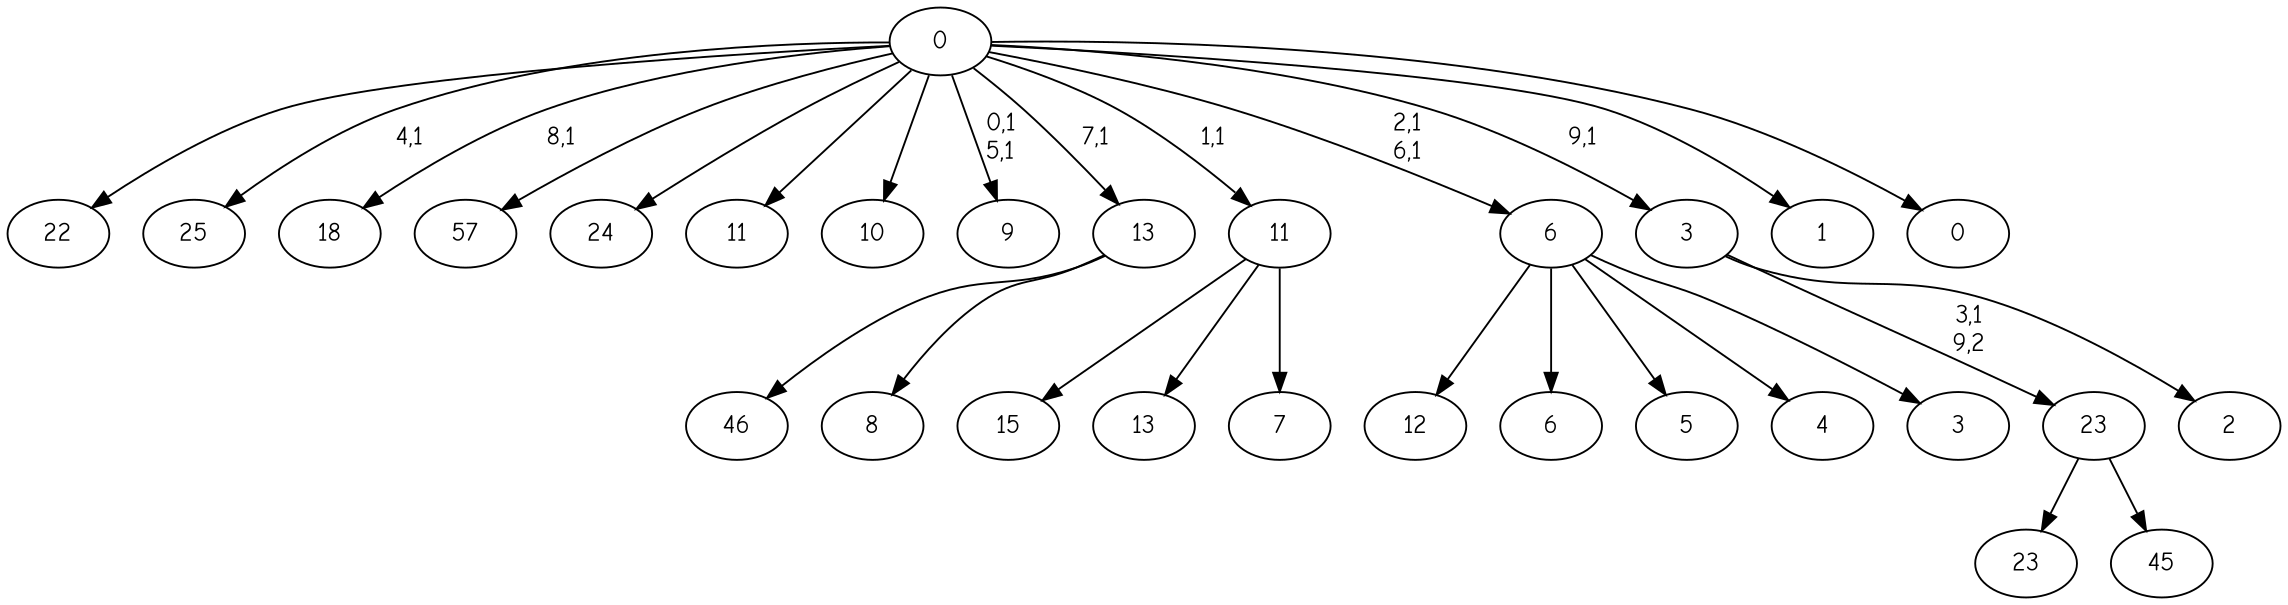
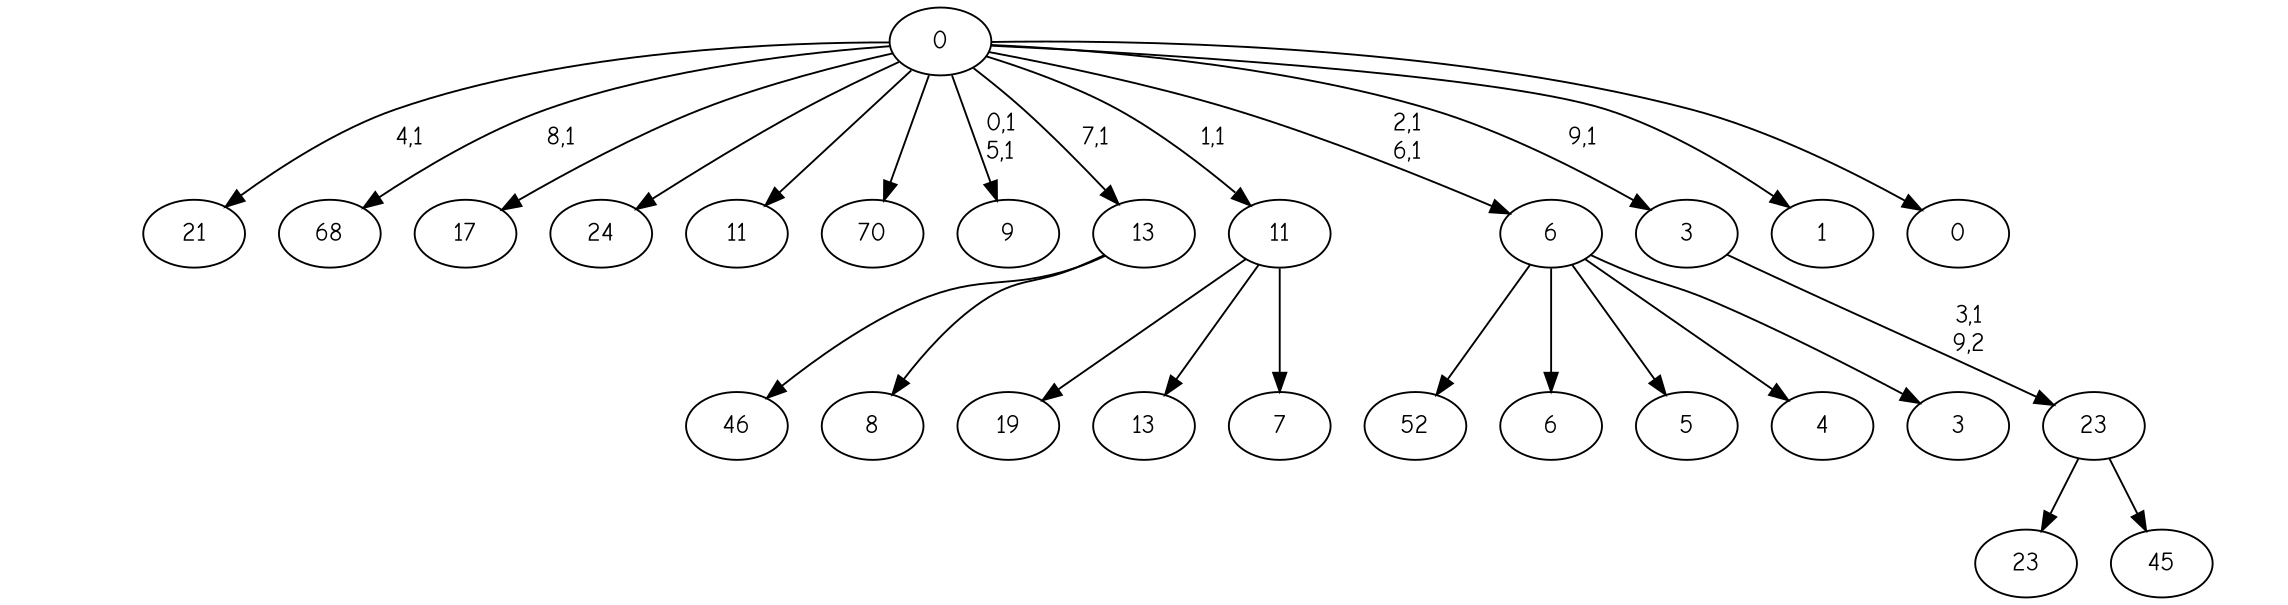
(58, 234) -> none
(194, 234) -> (194, 234)
(330, 234) -> (330, 234)
(466, 234) -> (466, 234)
(873, 234) -> (873, 234)
(1008, 426) -> (1008, 426)
(1415, 426) -> (1415, 426)
(2230, 426) -> none
